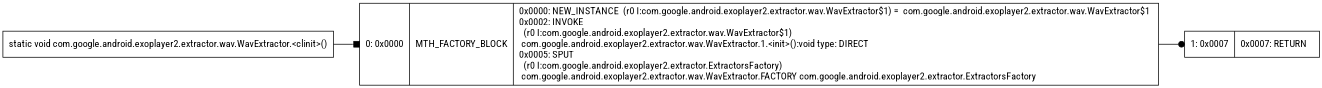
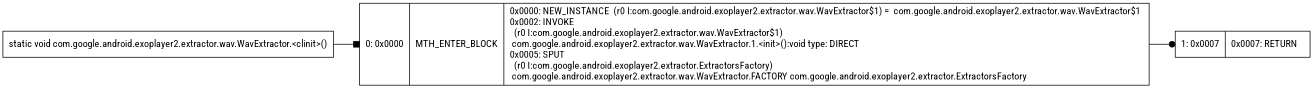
(461, 44) -> (457, 44)
